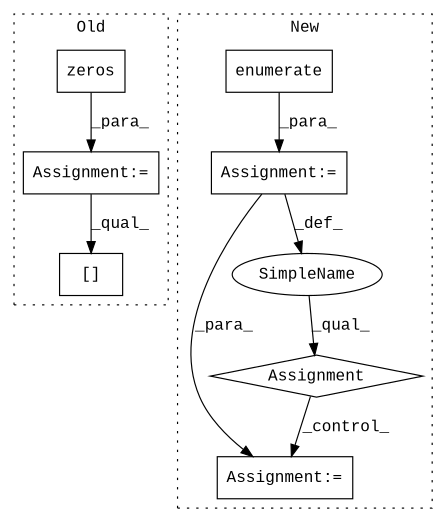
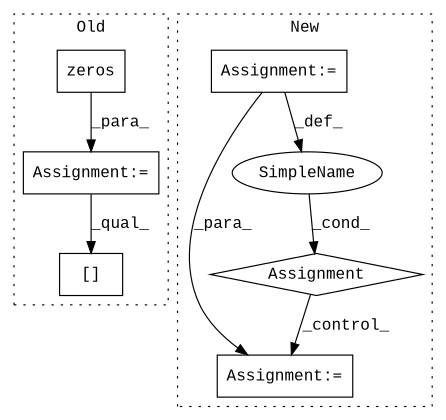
(279, 71) -> none
(341, 325) -> (341, 224)
